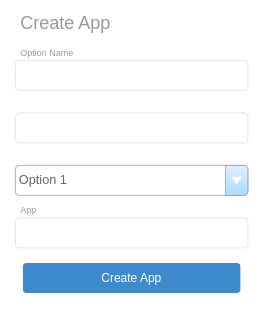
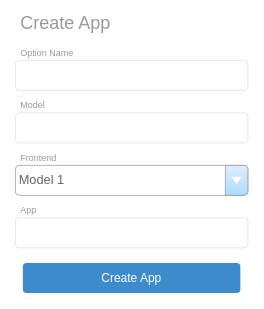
none -> (90, 105)
none -> (90, 158)
(44, 180) -> (41, 180)
